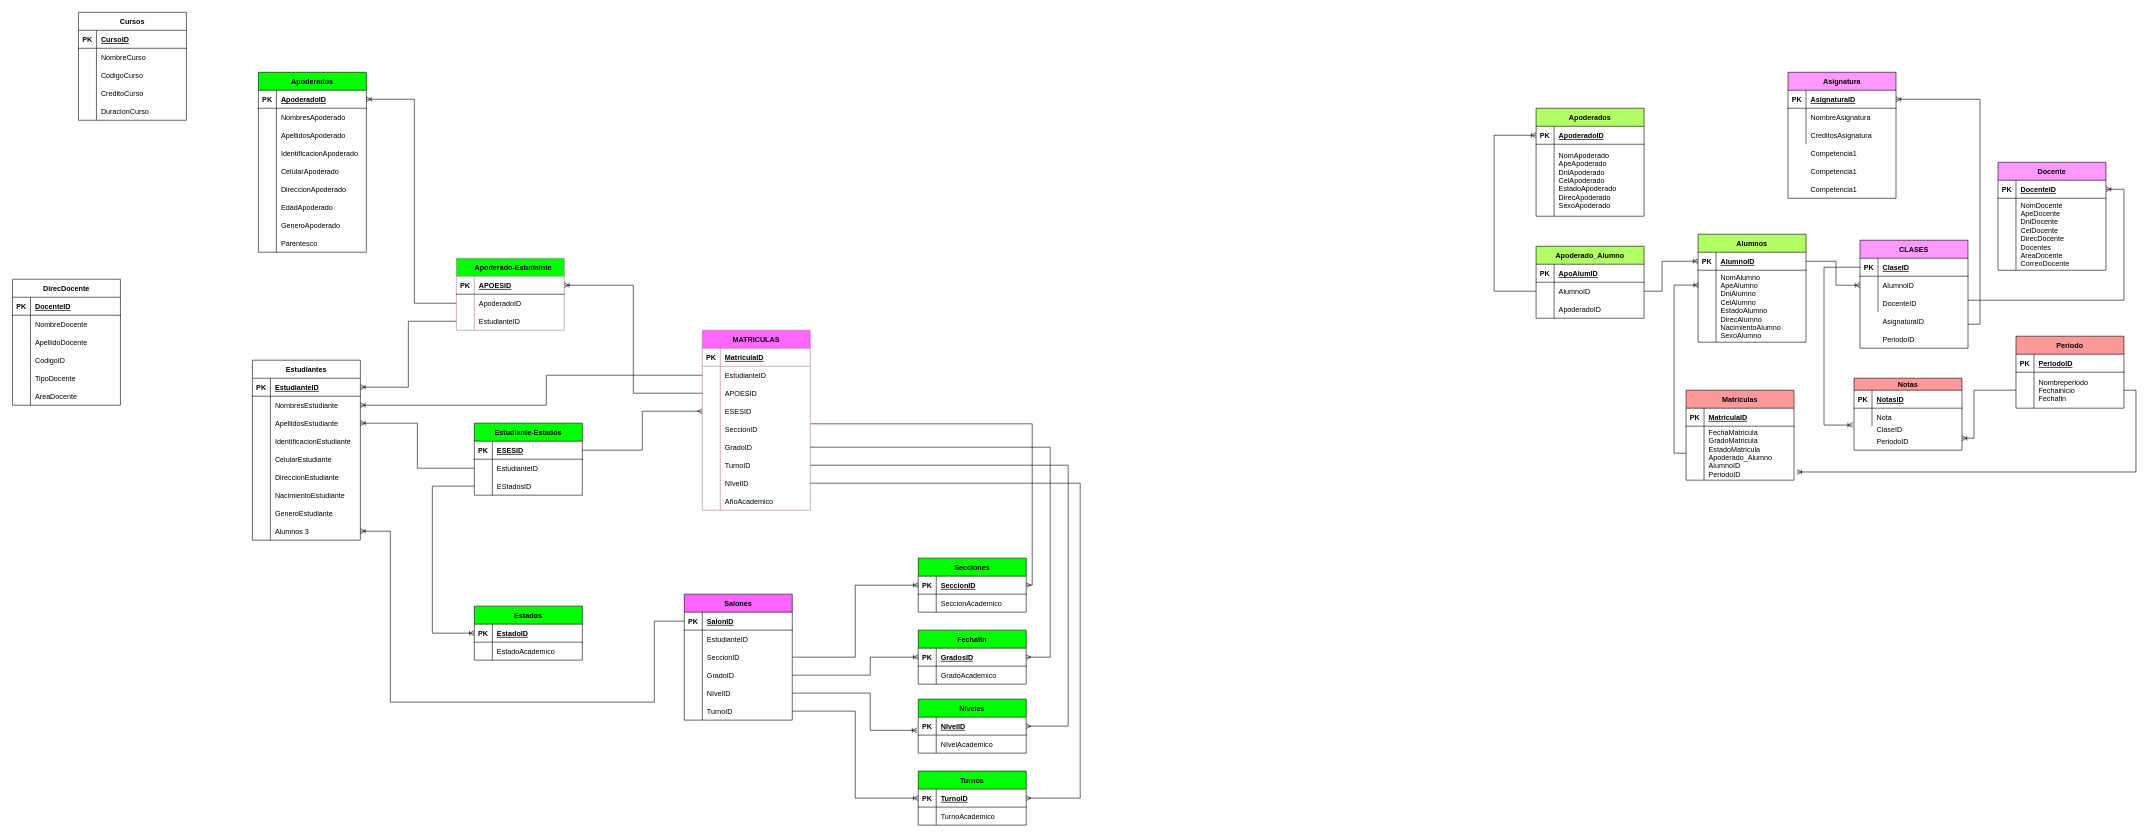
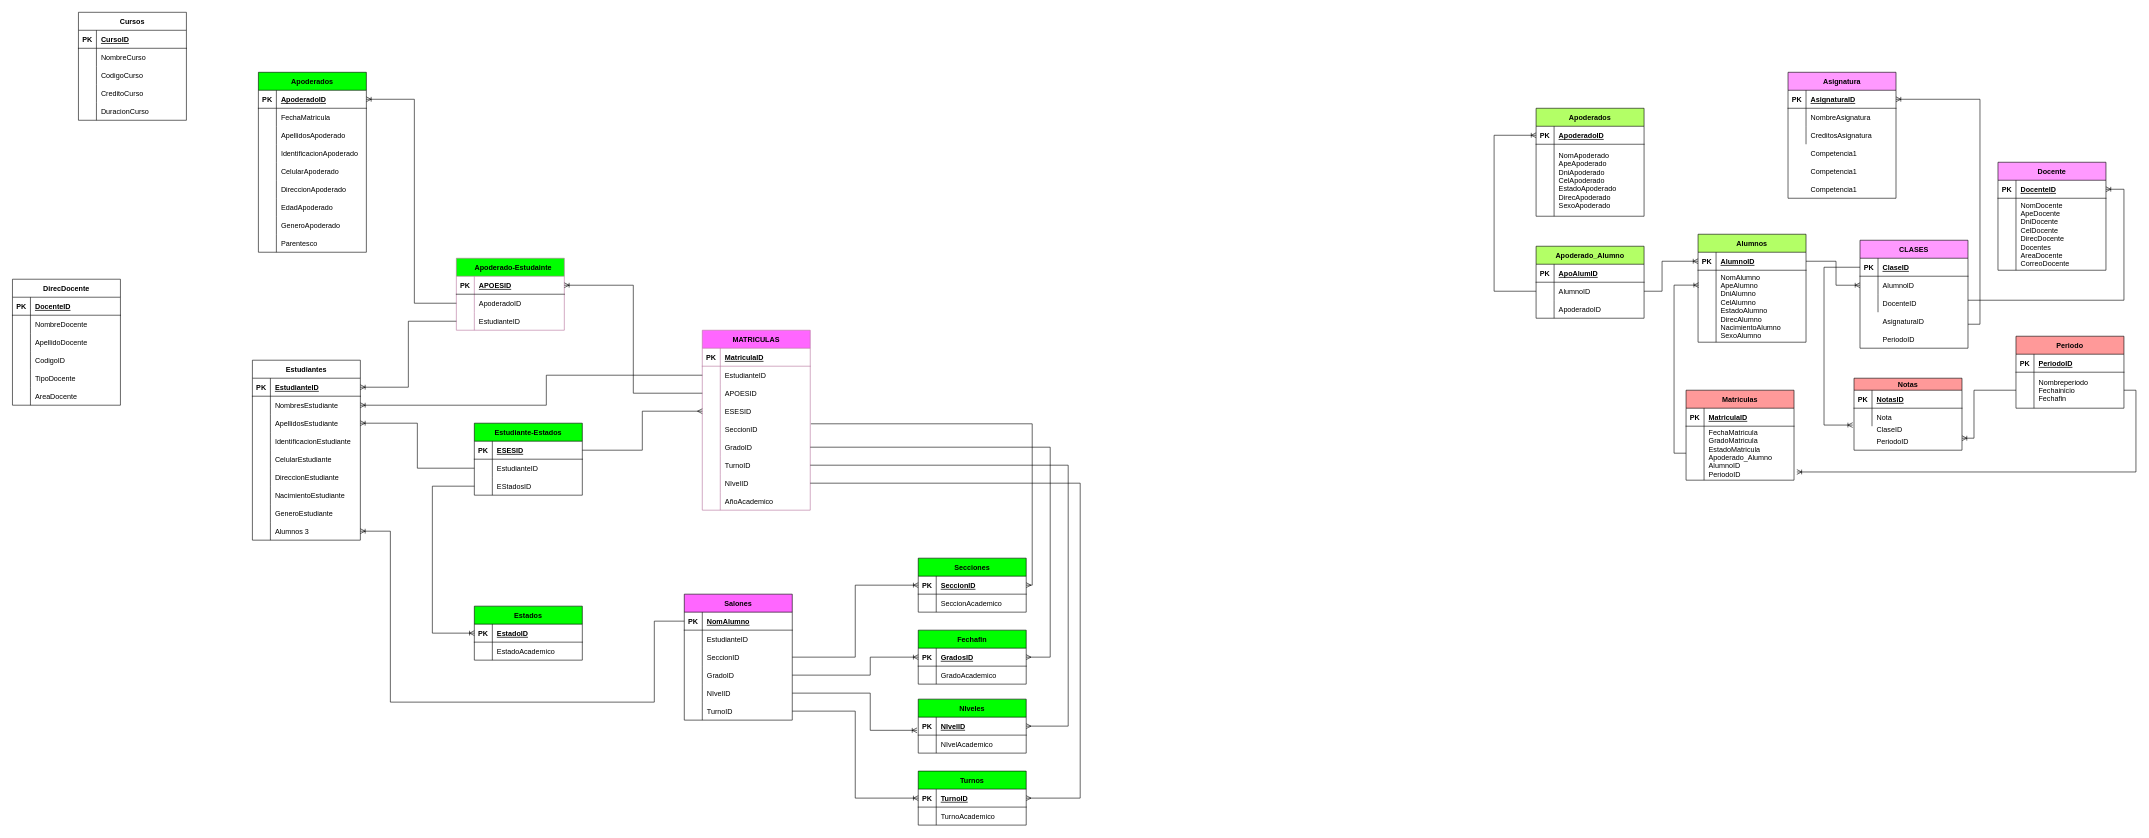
(313, 118) -> (307, 118)
(720, 622) -> (724, 622)
